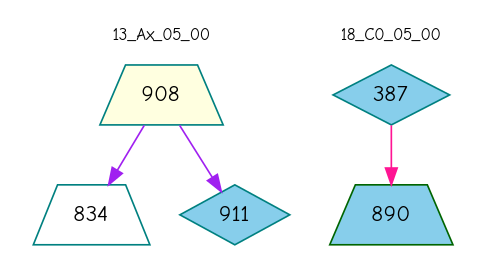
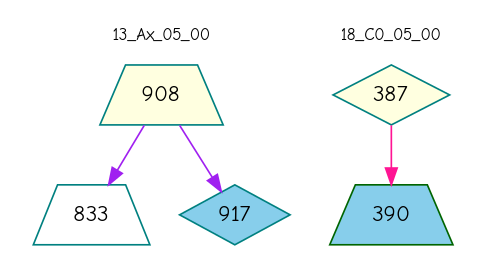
(391, 95) -> (391, 95)
(92, 215) -> (92, 215)
(235, 215) -> (235, 215)
(391, 215) -> (391, 215)
